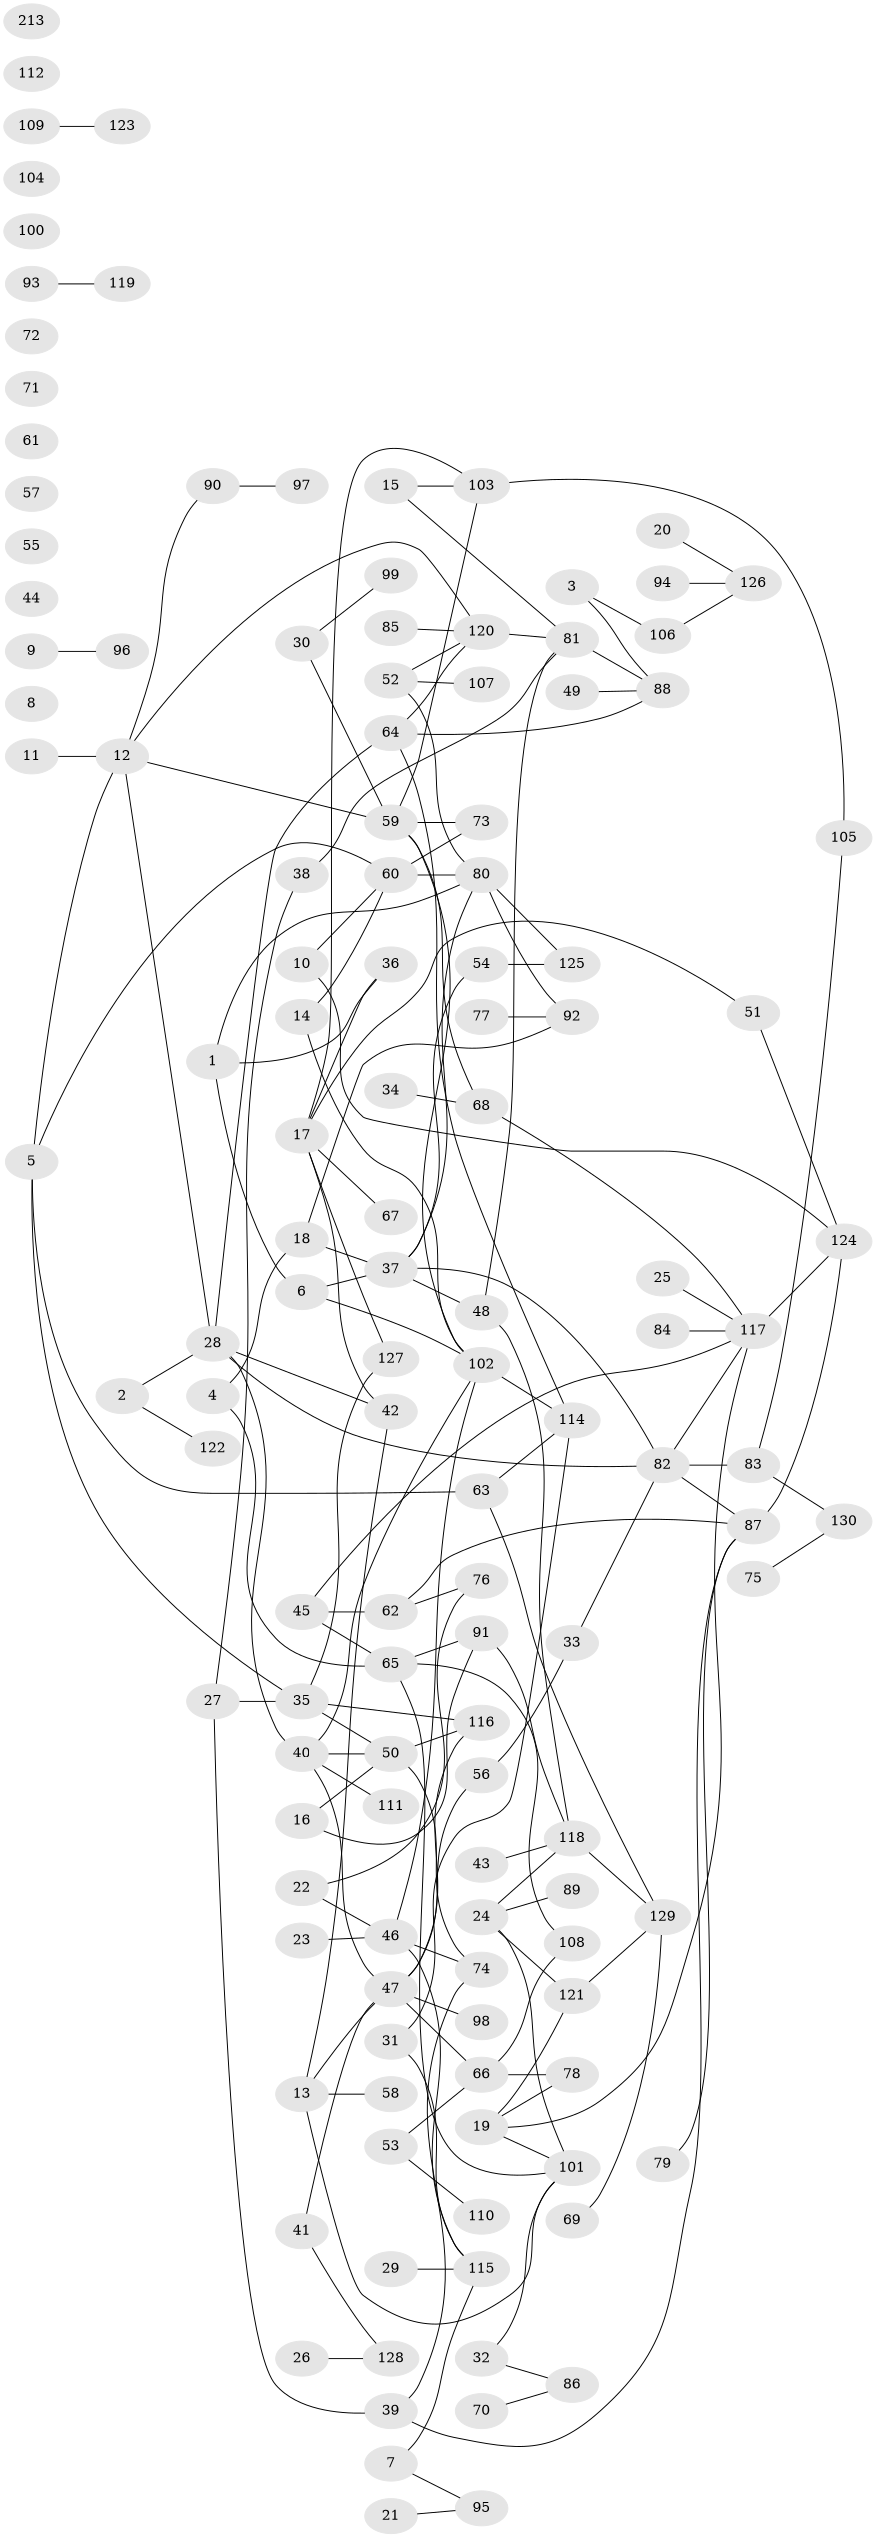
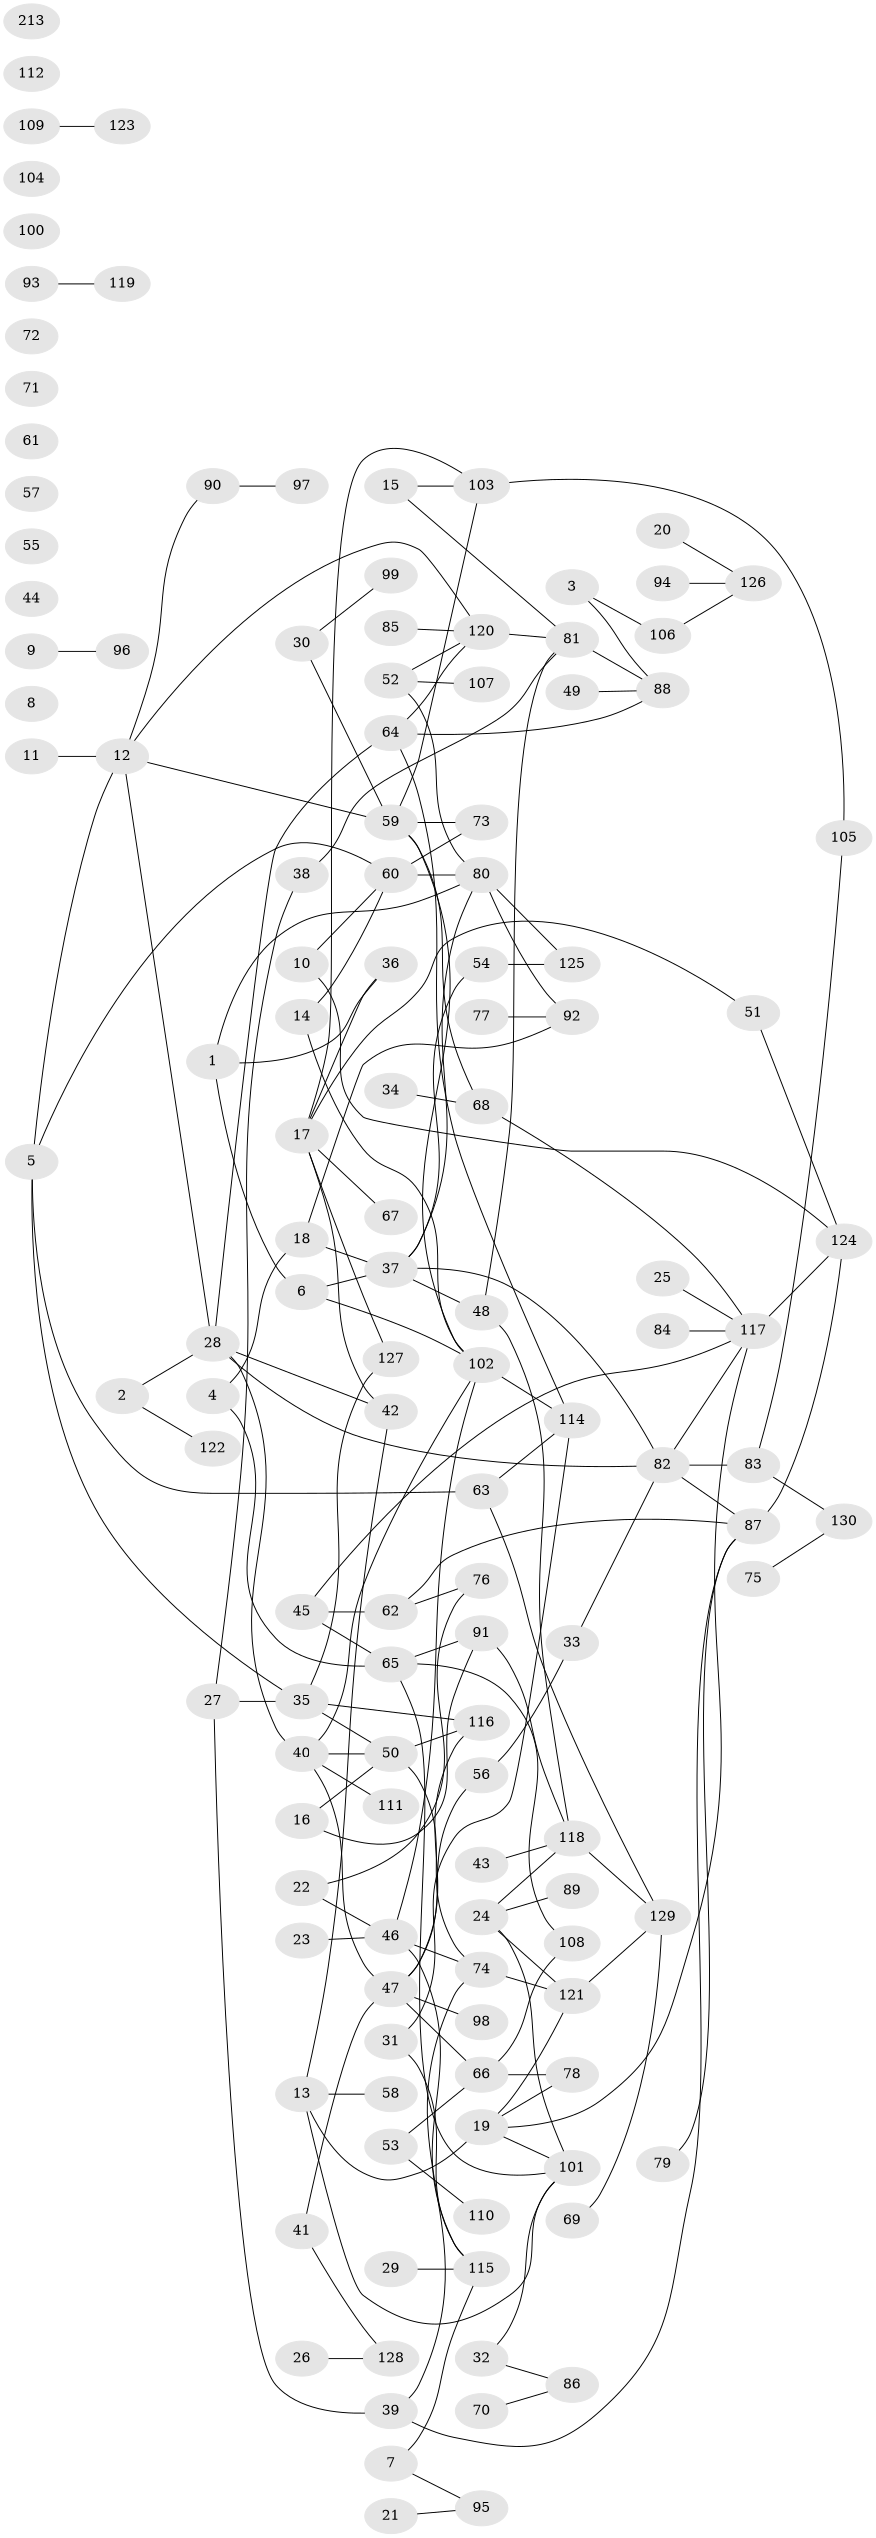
none -> (518, 1980)
(343, 2040) -> (378, 2179)
